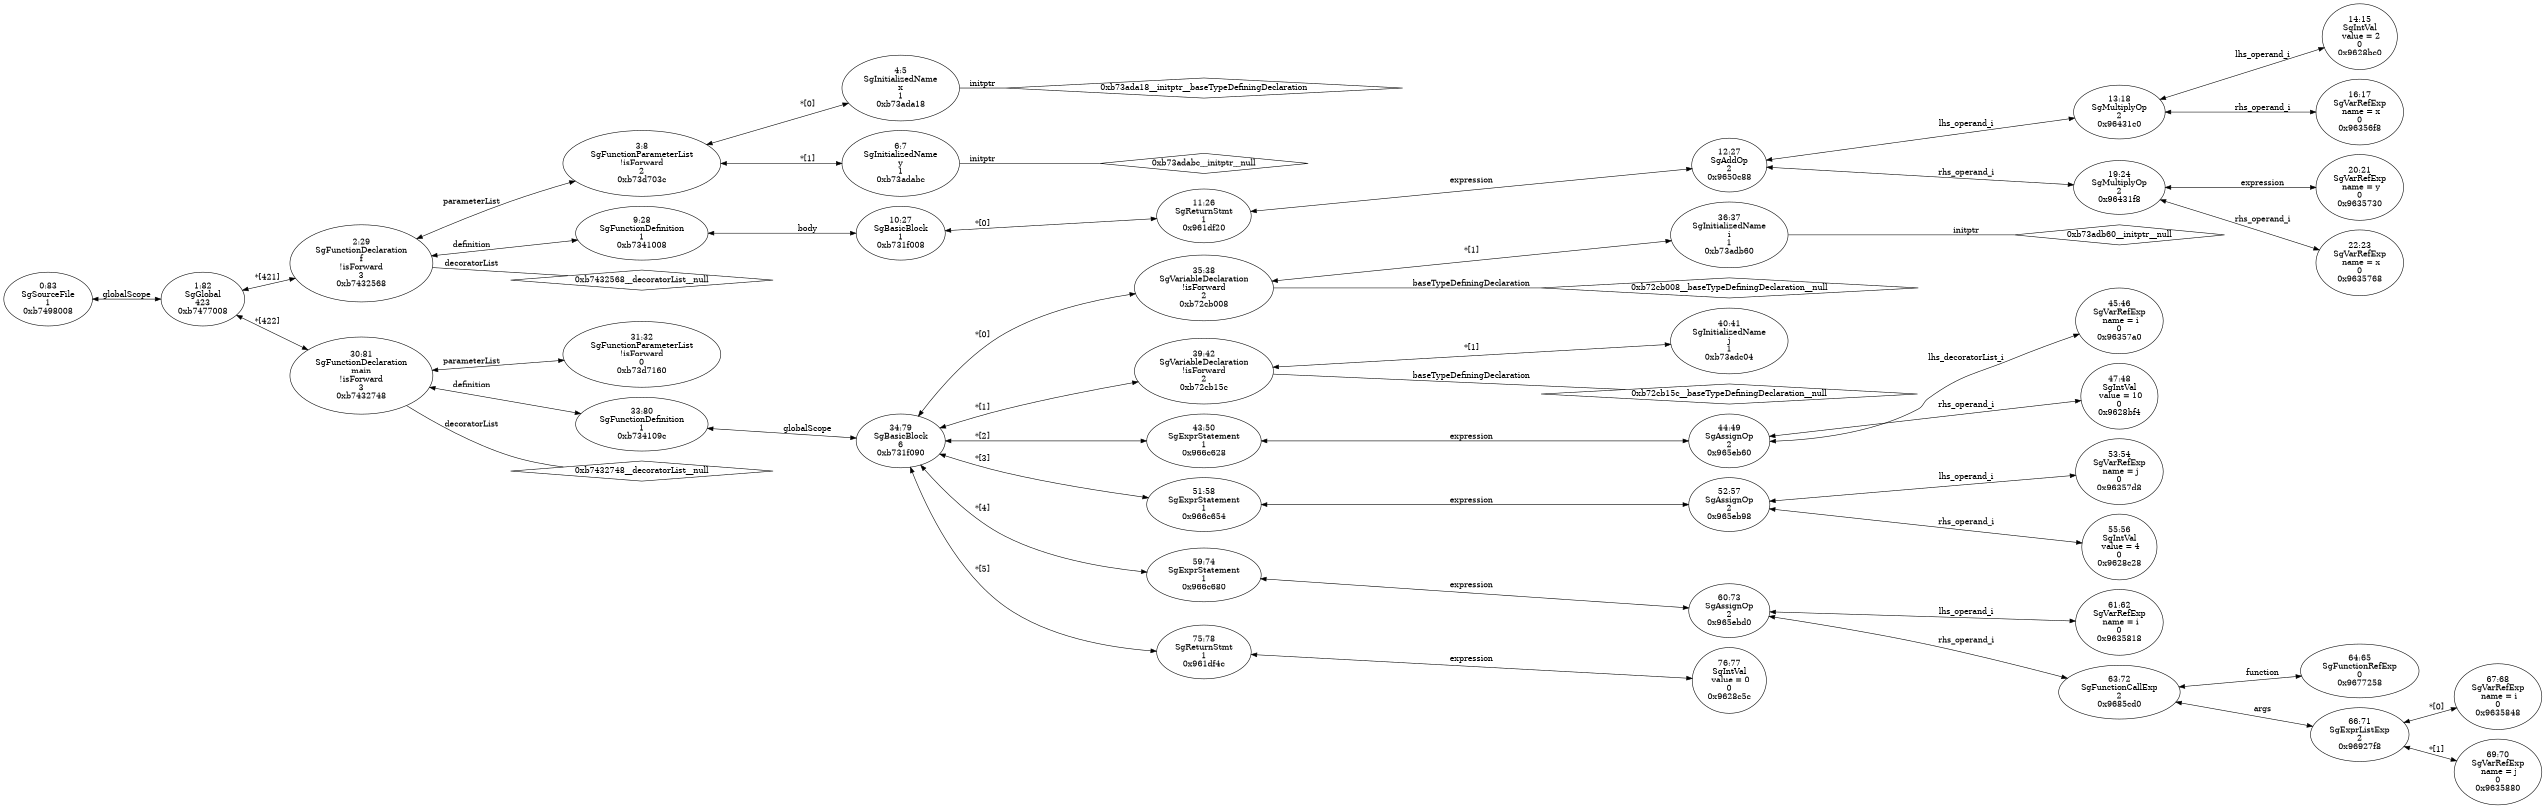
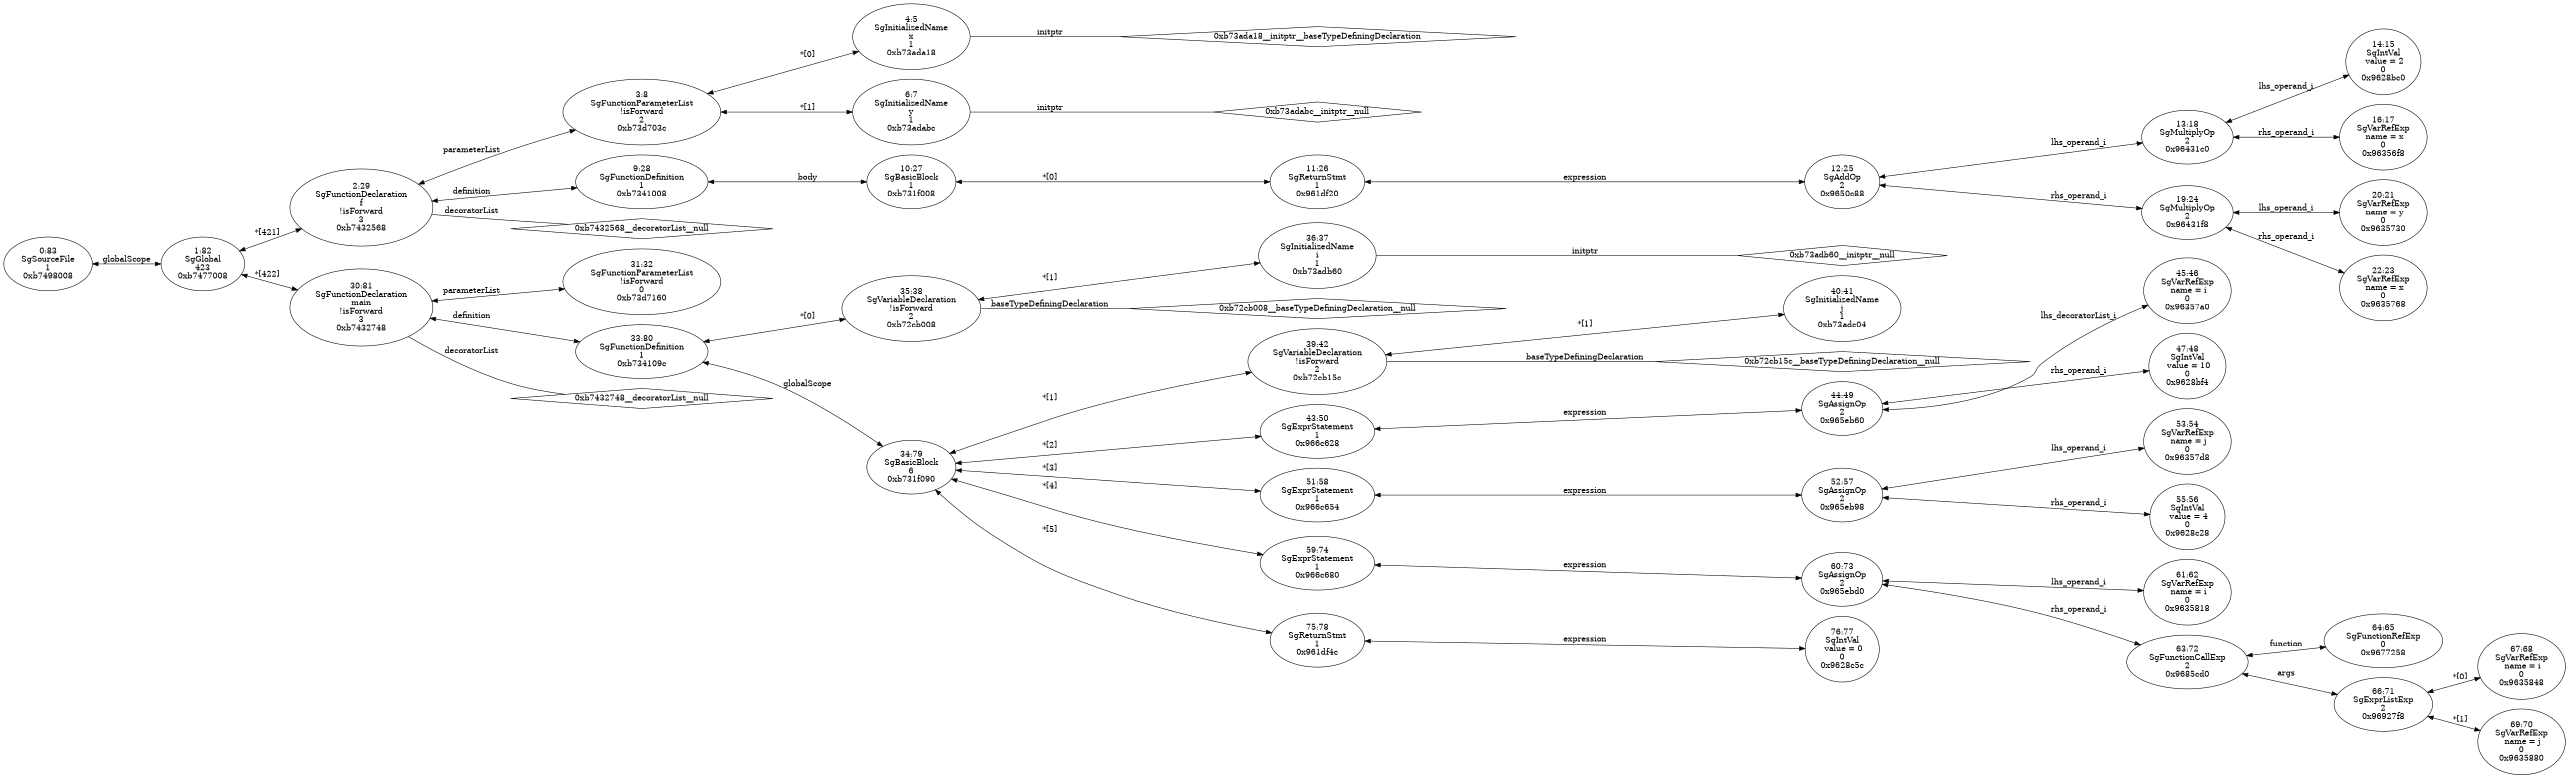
(1729, 165) -> (1842, 182)
(2263, 183) -> (2286, 208)
(1012, 330) -> (774, 330)
